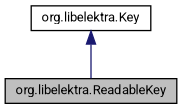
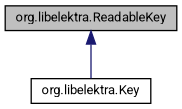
(91, 61) -> (91, 61)
